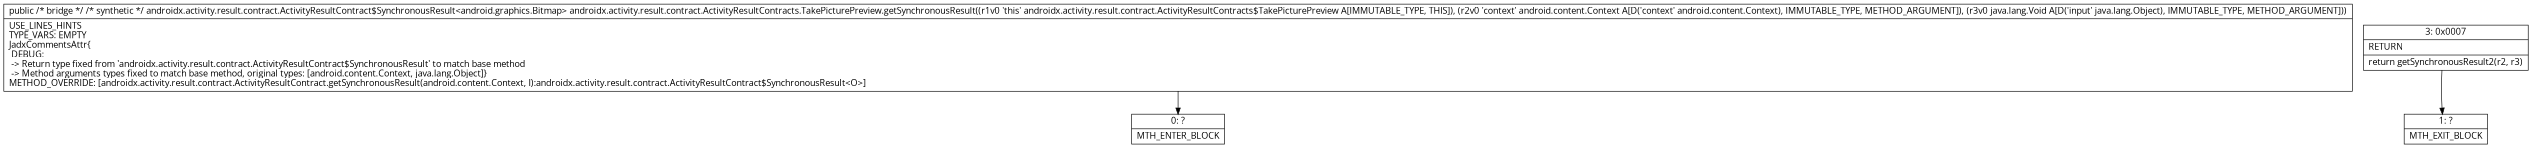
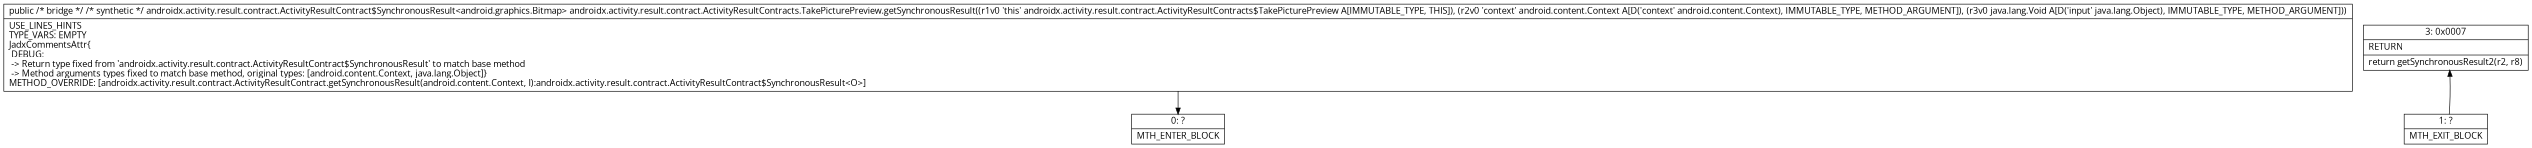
(2446, 62) -> (2446, 62)
(2442, 89) -> (2450, 95)
